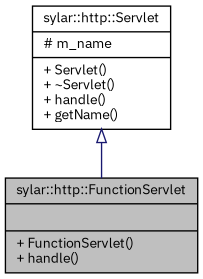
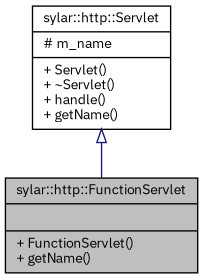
(47, 259) -> (53, 259)
